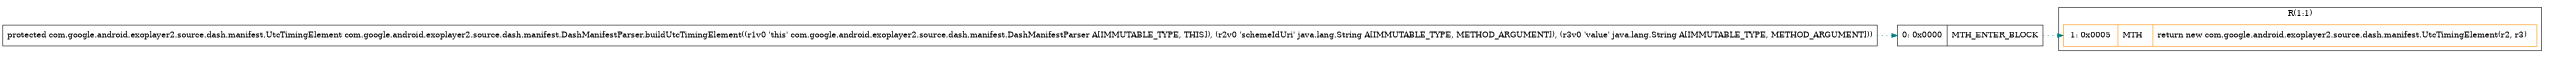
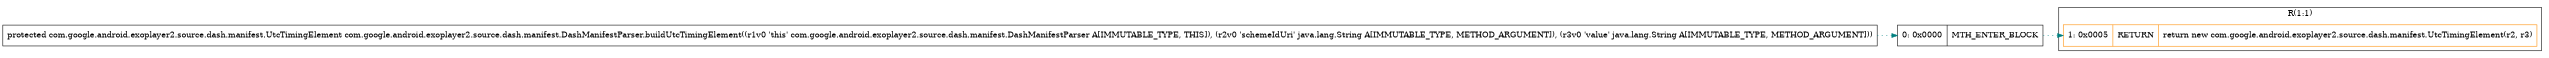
(2133, 35) -> (2136, 35)
